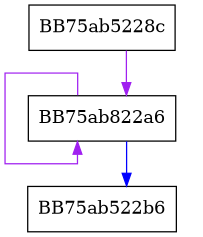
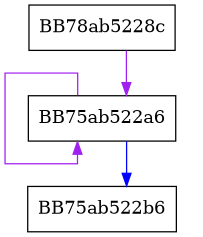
(102, 28) -> (102, 28)
(102, 118) -> (102, 118)
